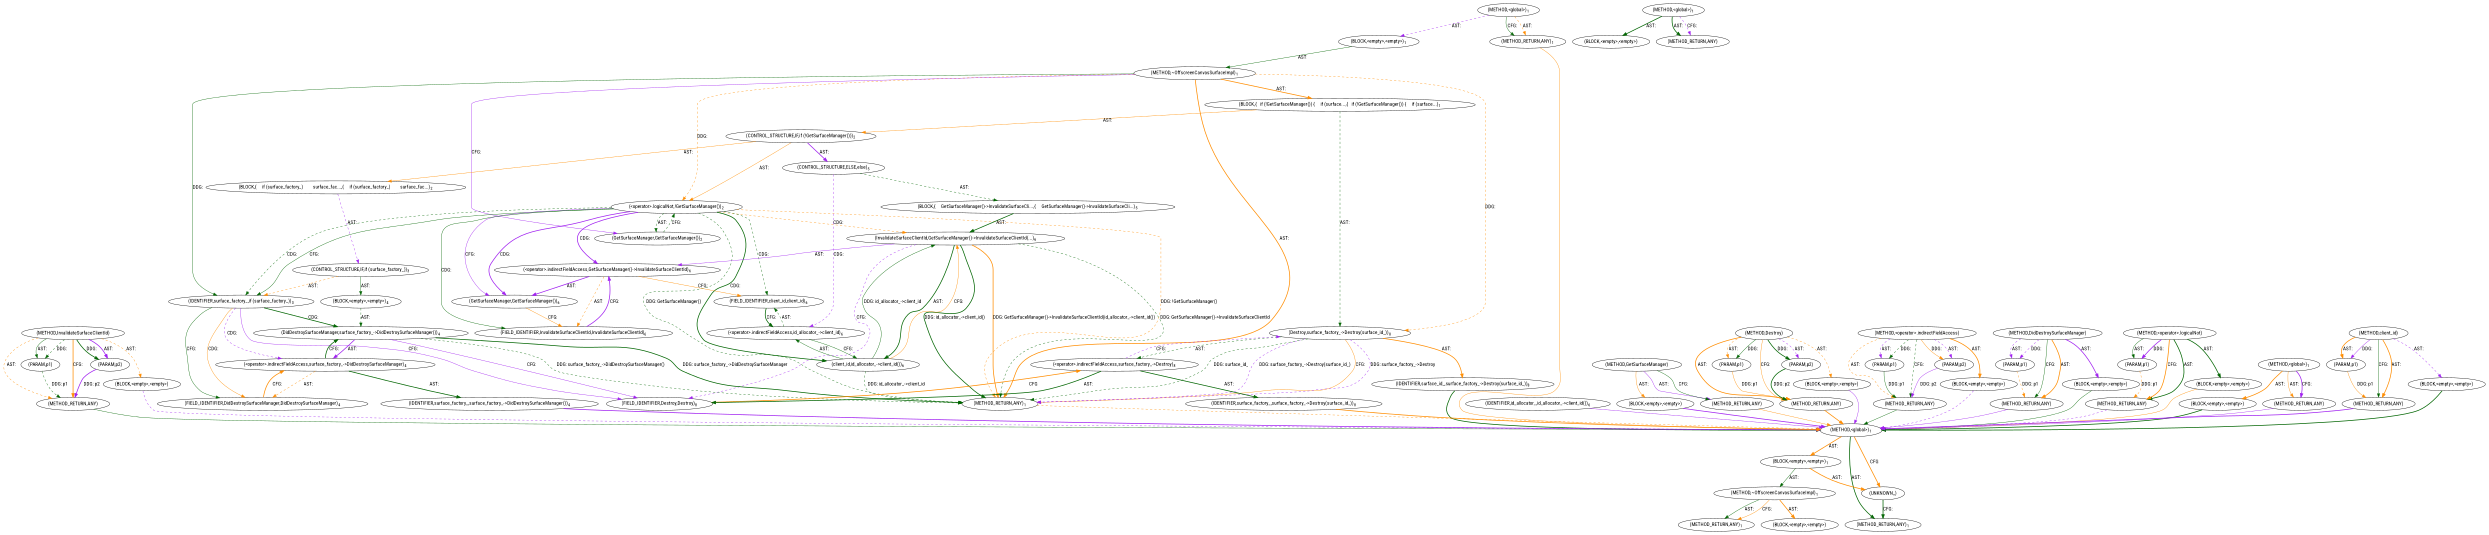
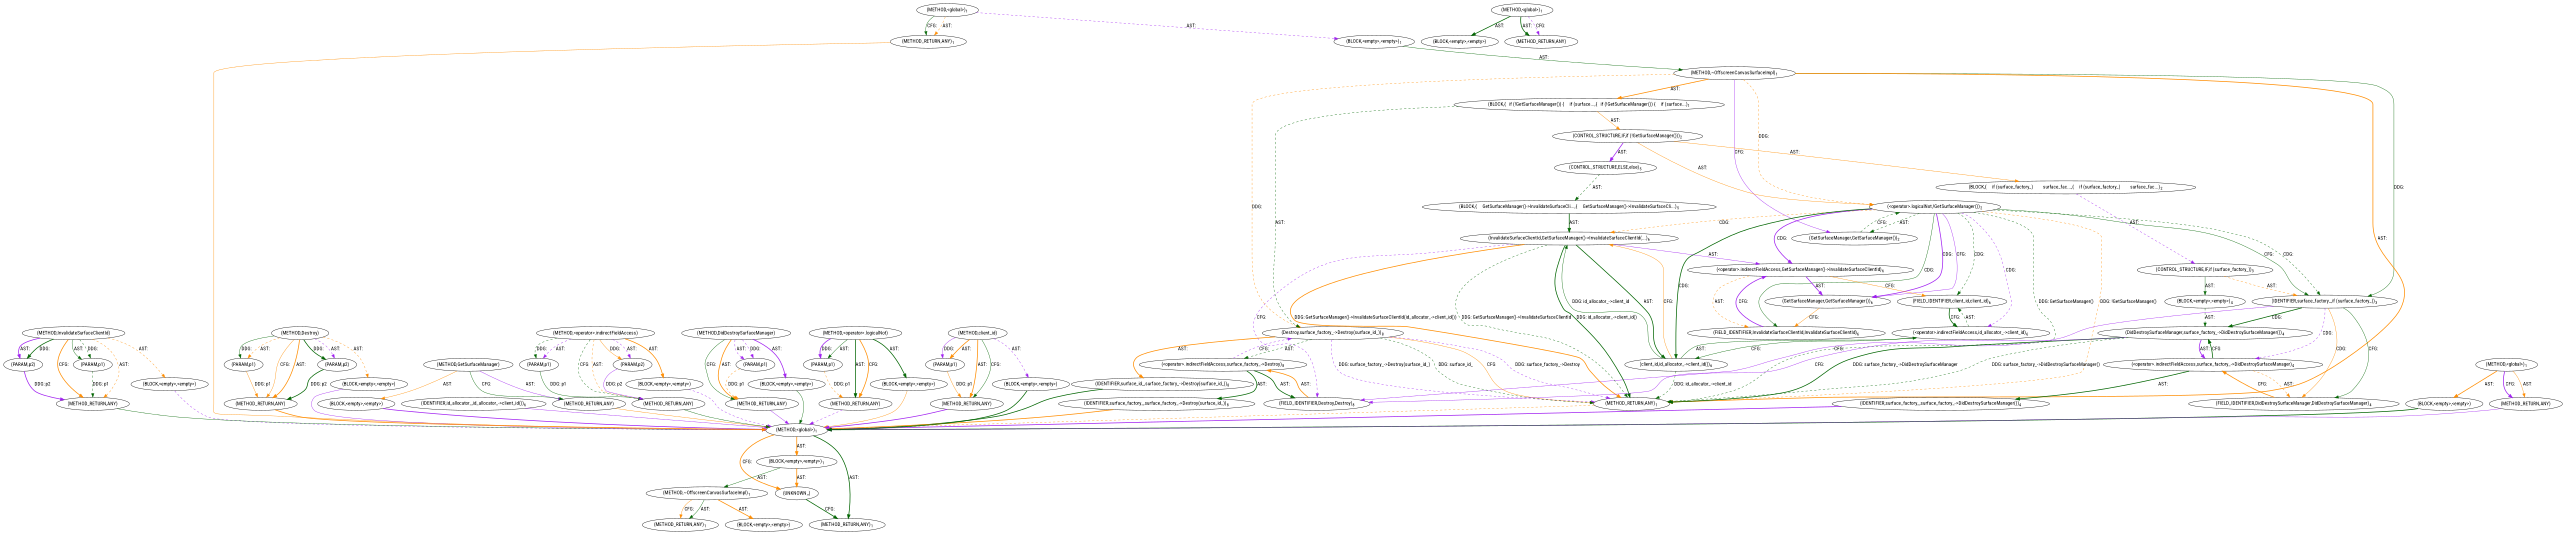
(834, 255) -> (2003, 266)
(1034, 384) -> (1306, 384)
